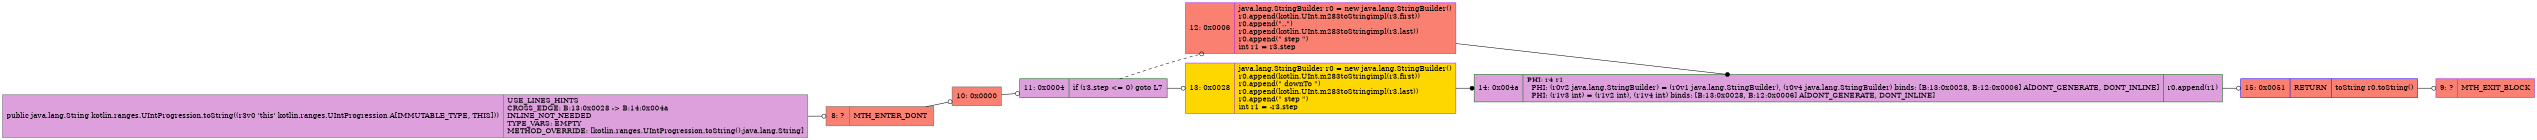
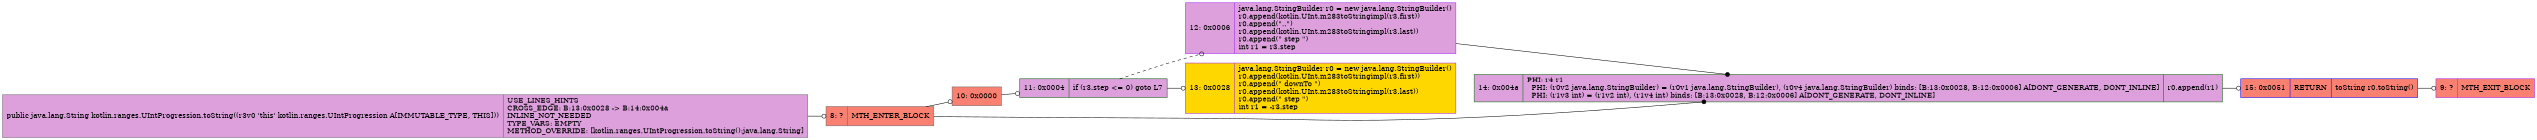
(1321, 28) -> (1321, 28)
(1463, 88) -> (1318, 120)
(890, 116) -> (891, 116)
